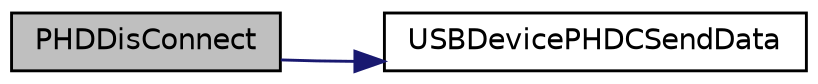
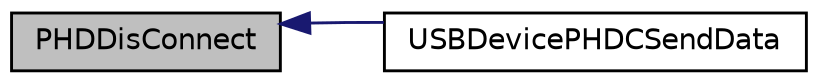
(317, 61) -> (347, 22)
